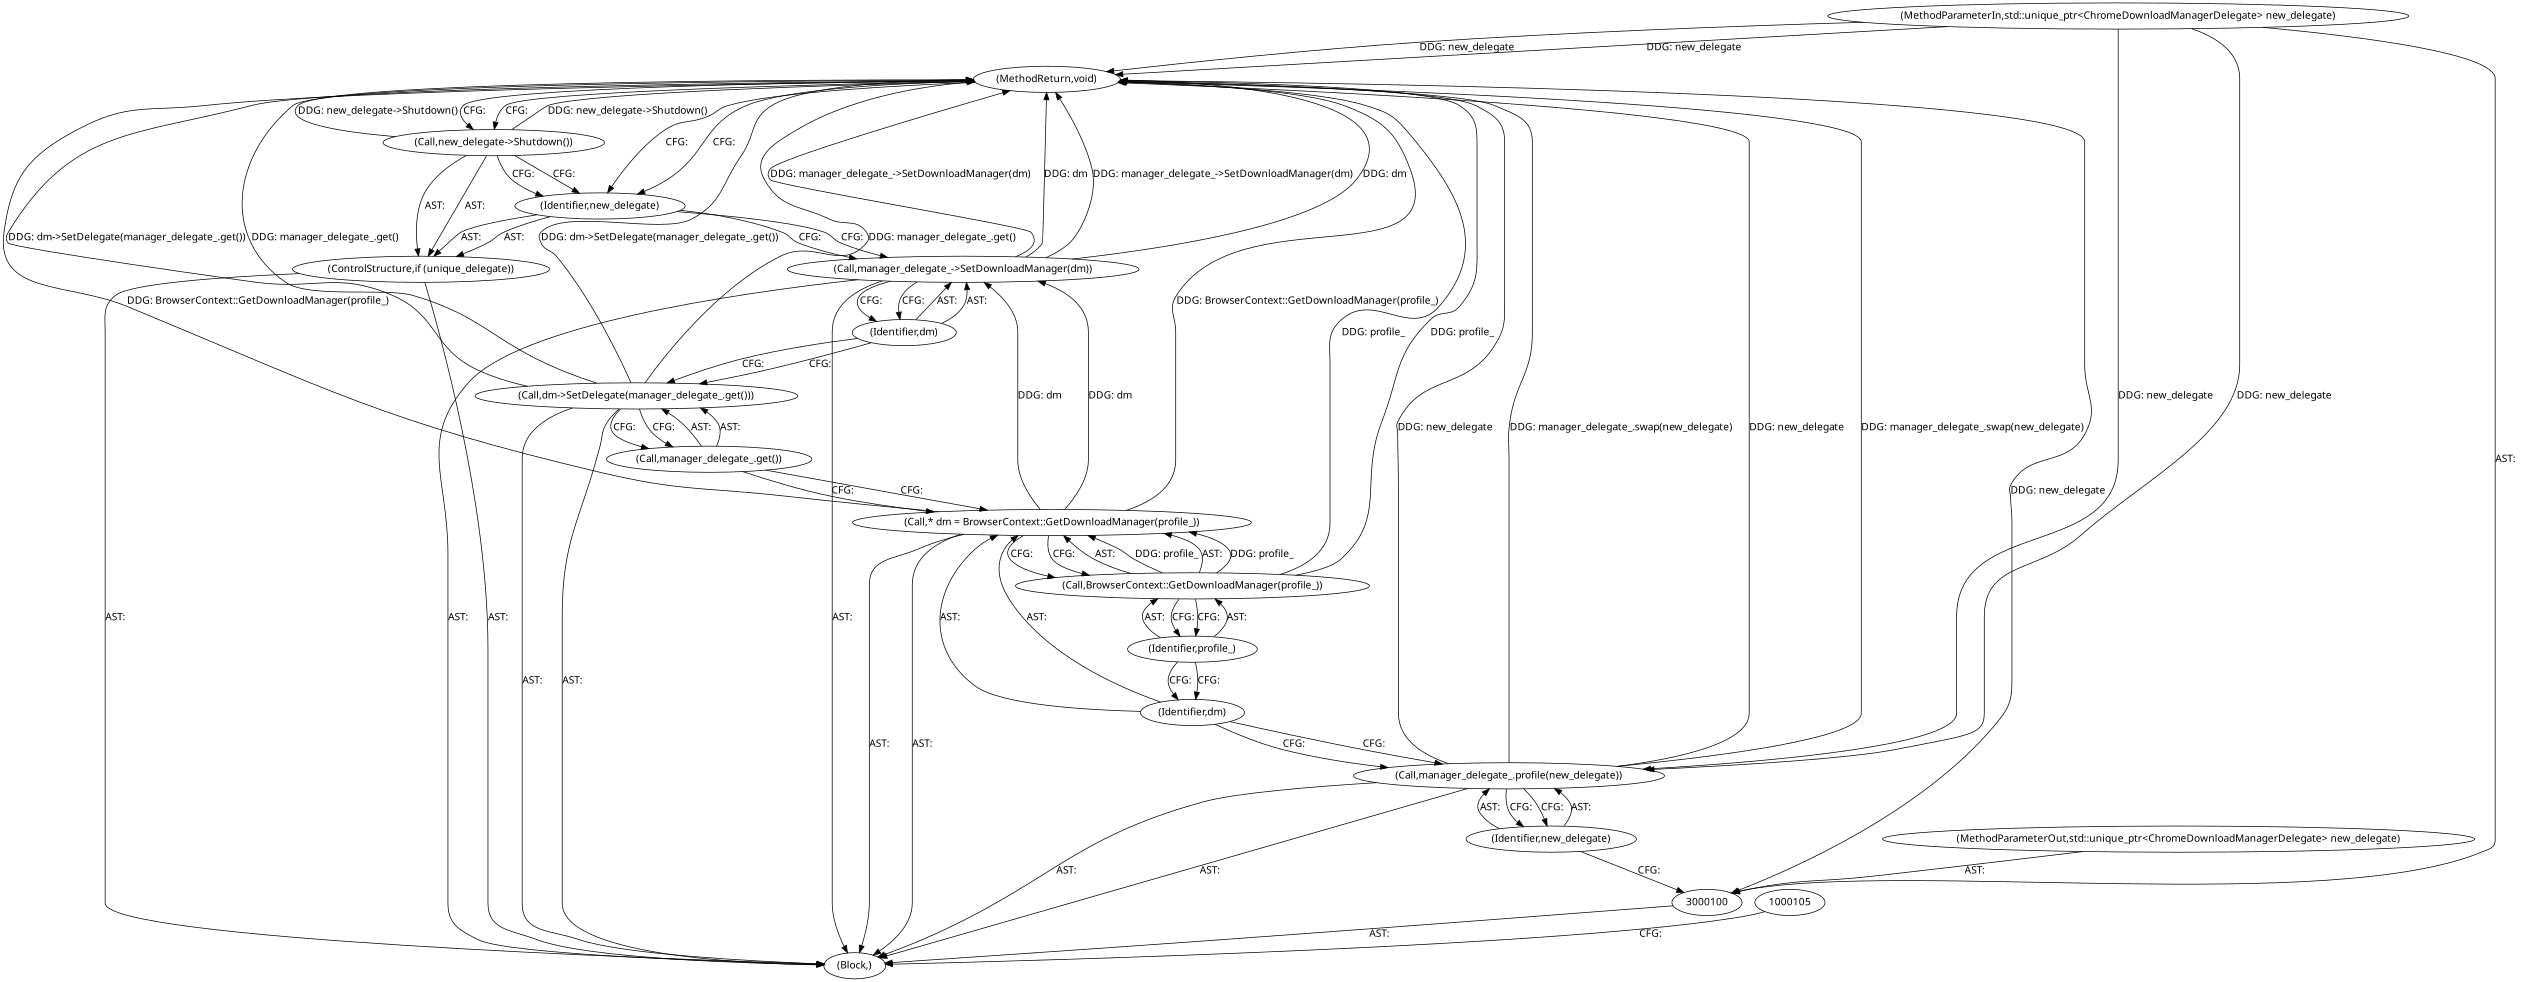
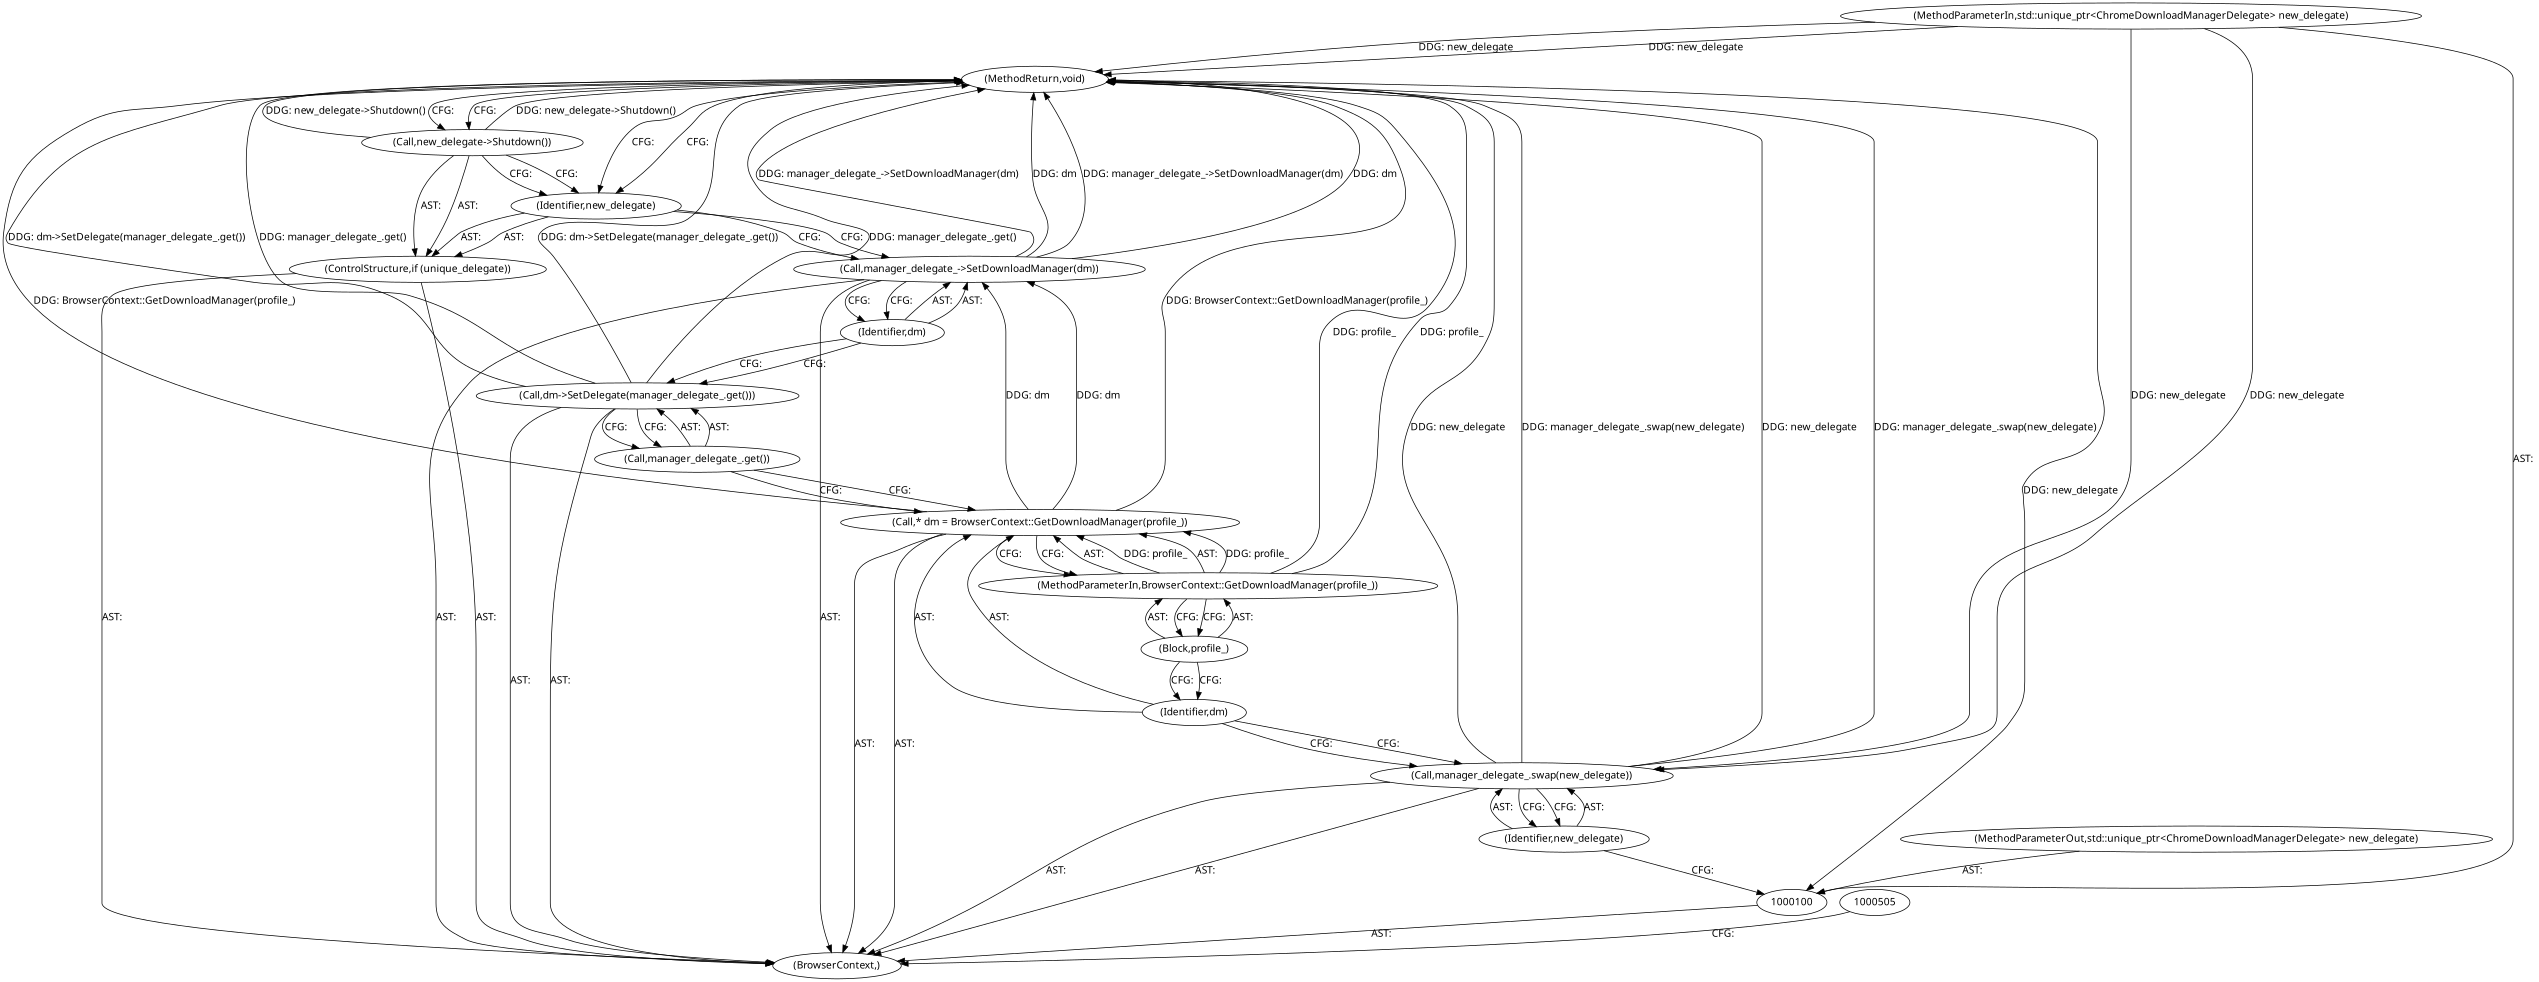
(1192, 586) -> (1208, 586)
(1192, 649) -> (1194, 649)
(1509, 776) -> (1522, 776)
(1707, 902) -> (1792, 902)
(1790, 902) -> (1875, 902)
(855, 966) -> (837, 966)
